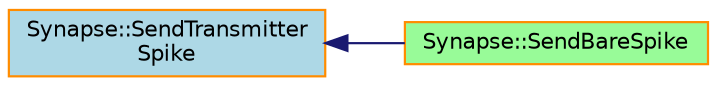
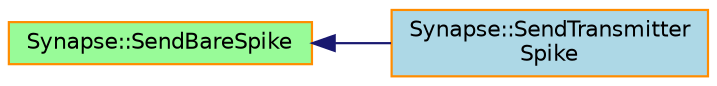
(376, 43) -> (363, 43)
